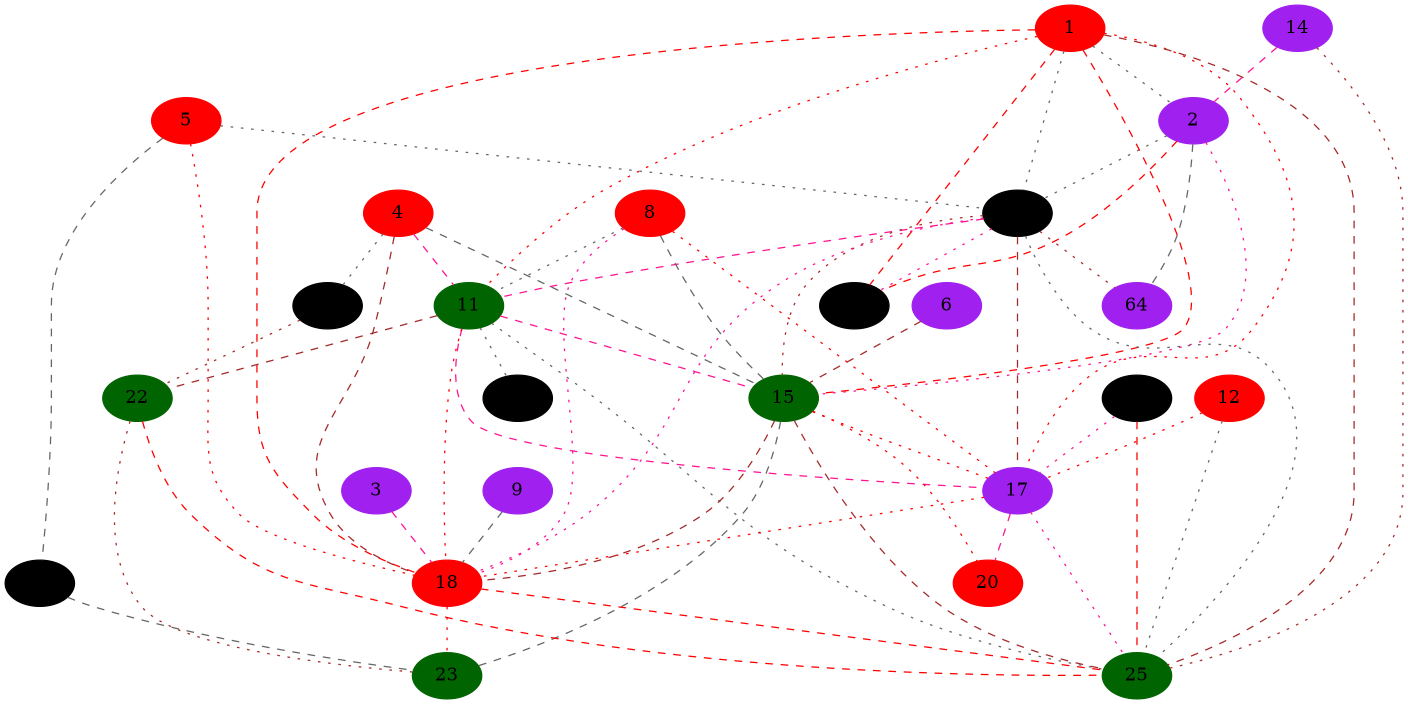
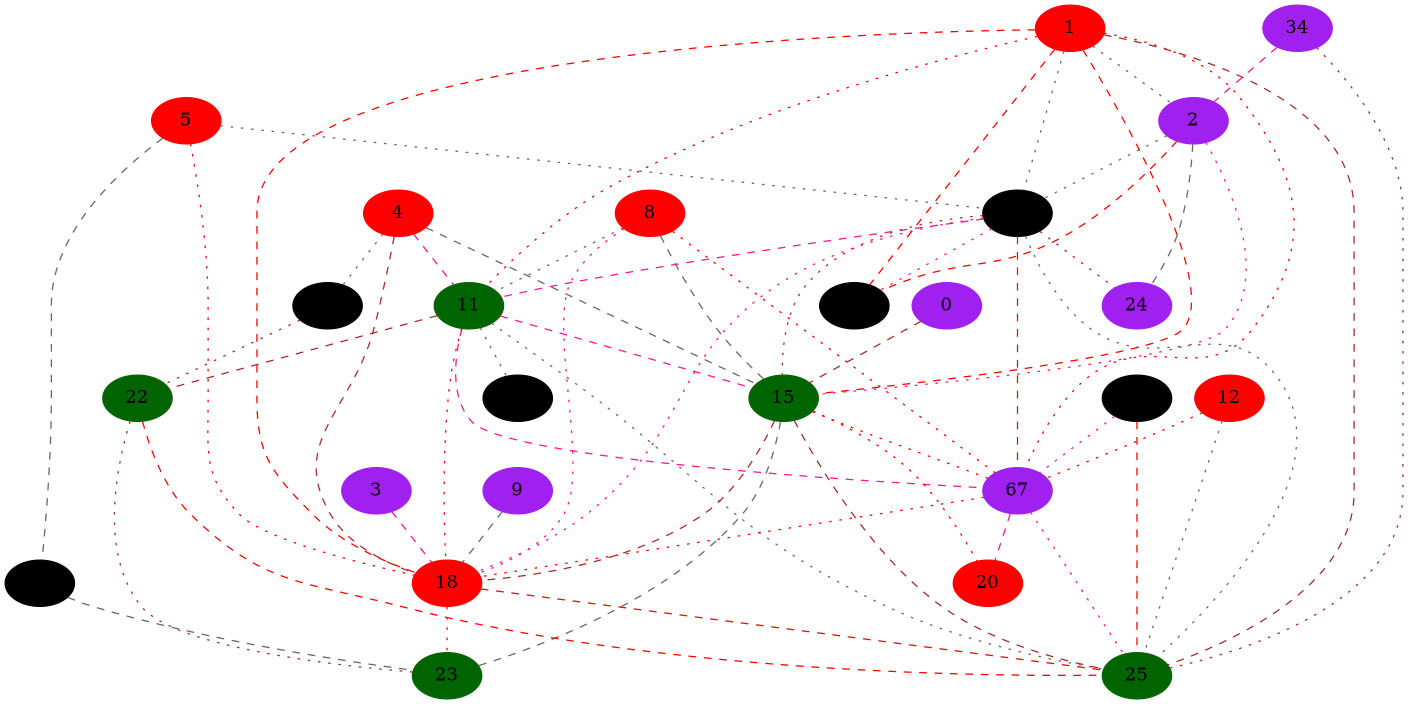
(1298, 28) -> (1298, 28)
(947, 306) -> (947, 306)
(1137, 306) -> (1137, 306)
(1018, 491) -> (1018, 491)
